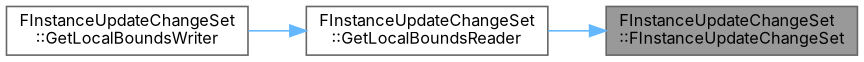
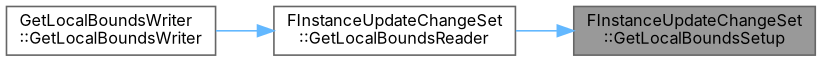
(127, 31) -> (111, 31)
(732, 31) -> (695, 31)
